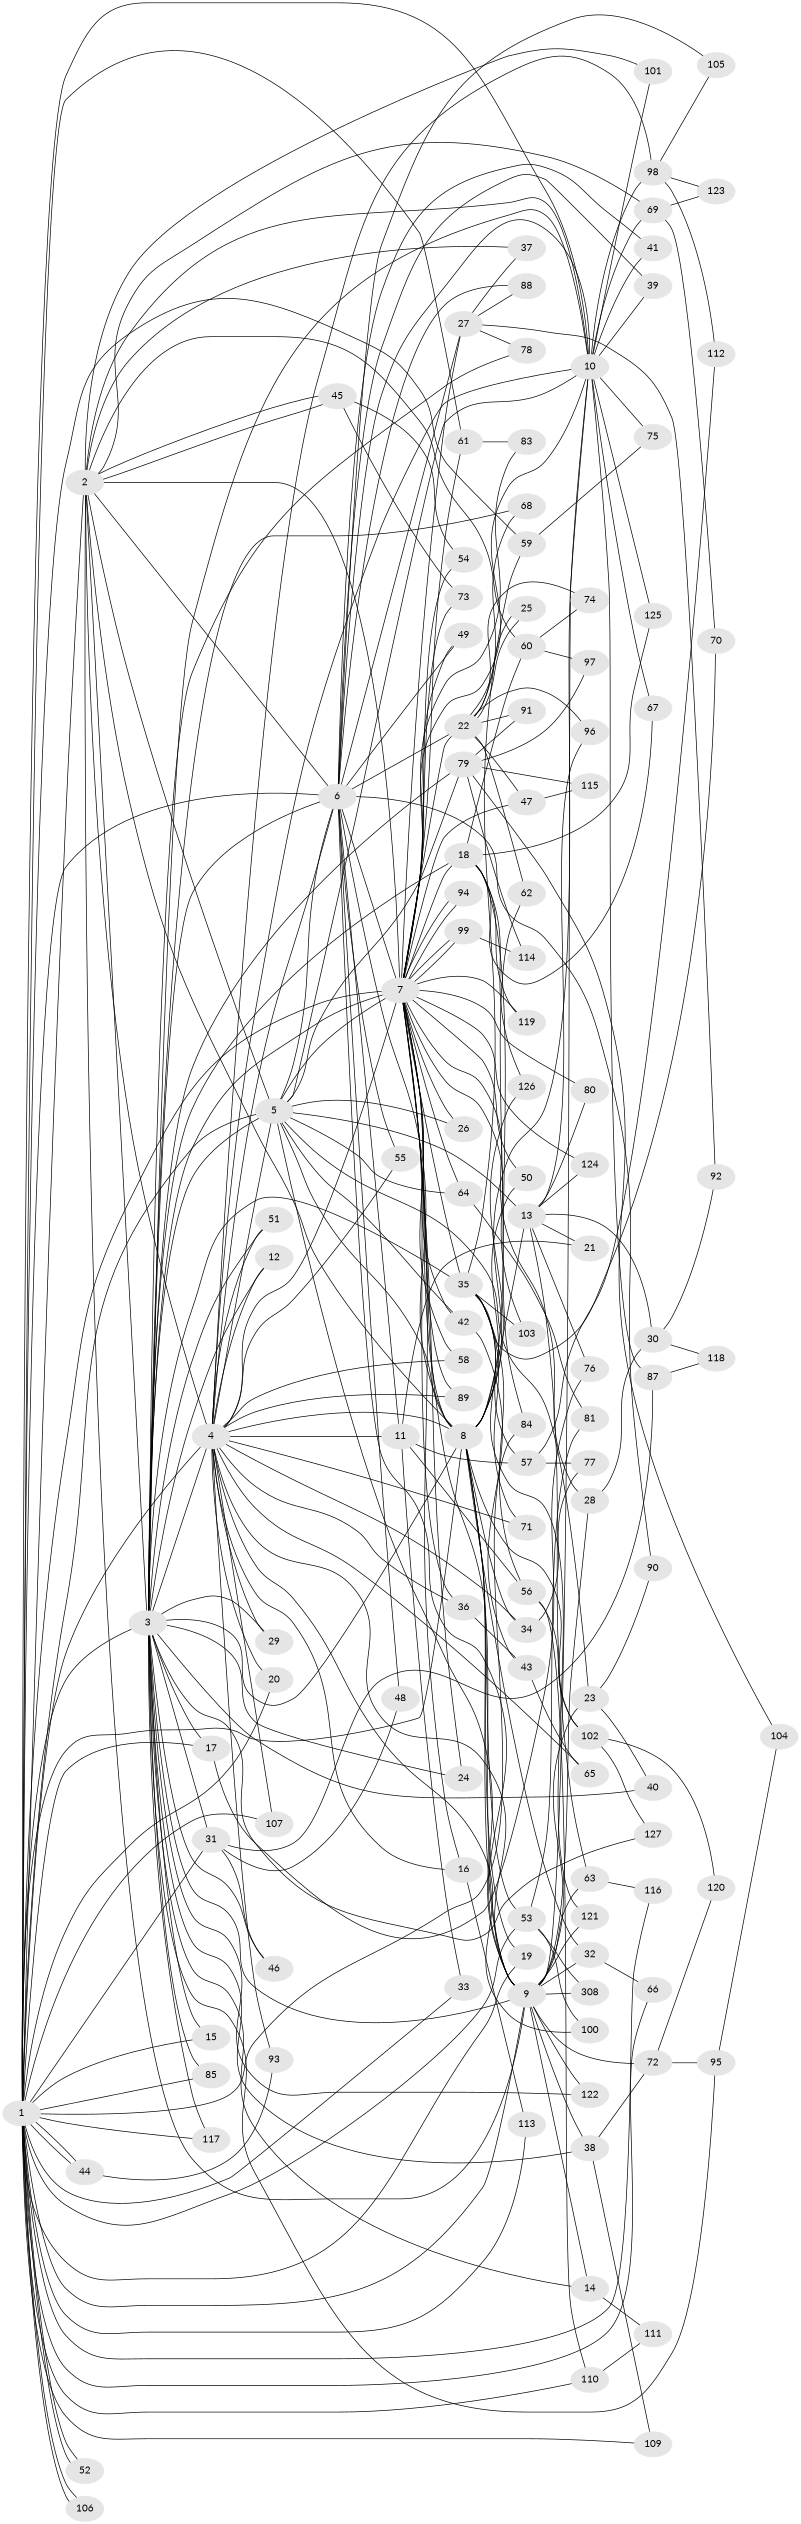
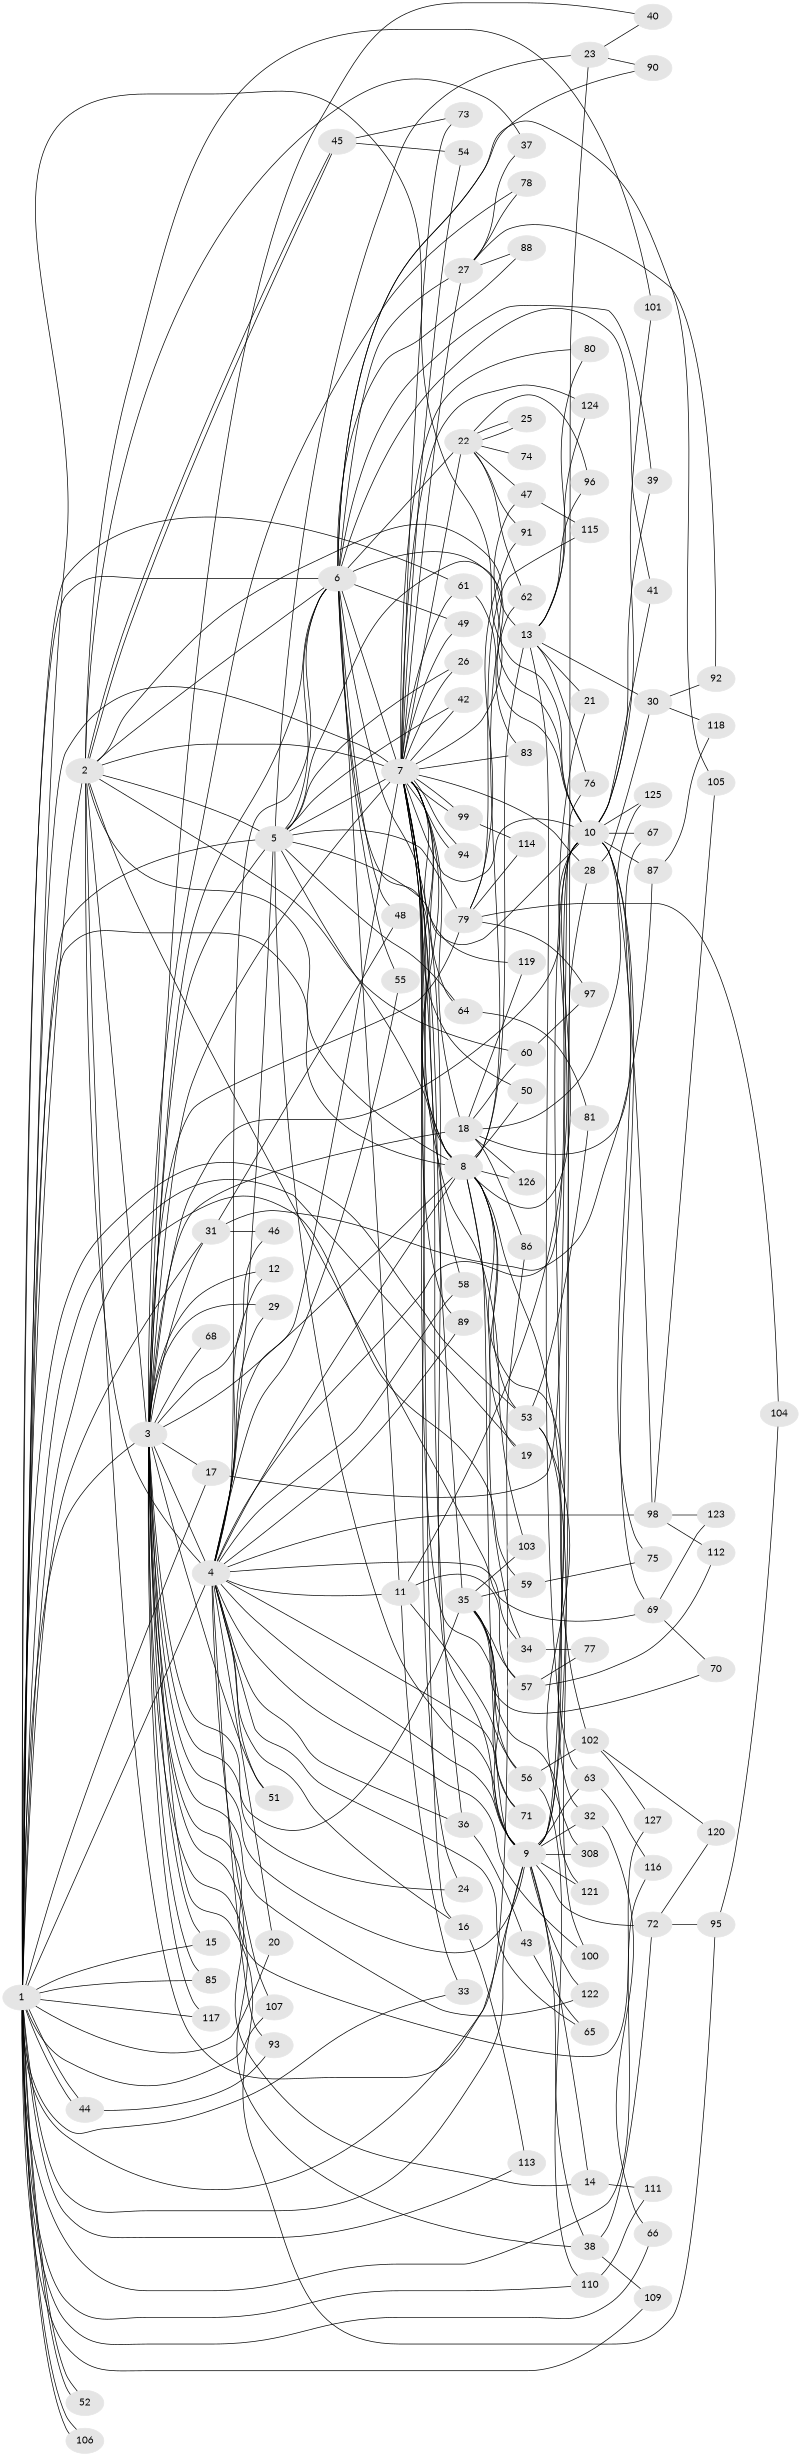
(494, 616) -> none
(558, 624) -> none
(527, 1425) -> (527, 1247)
(490, 1529) -> none
